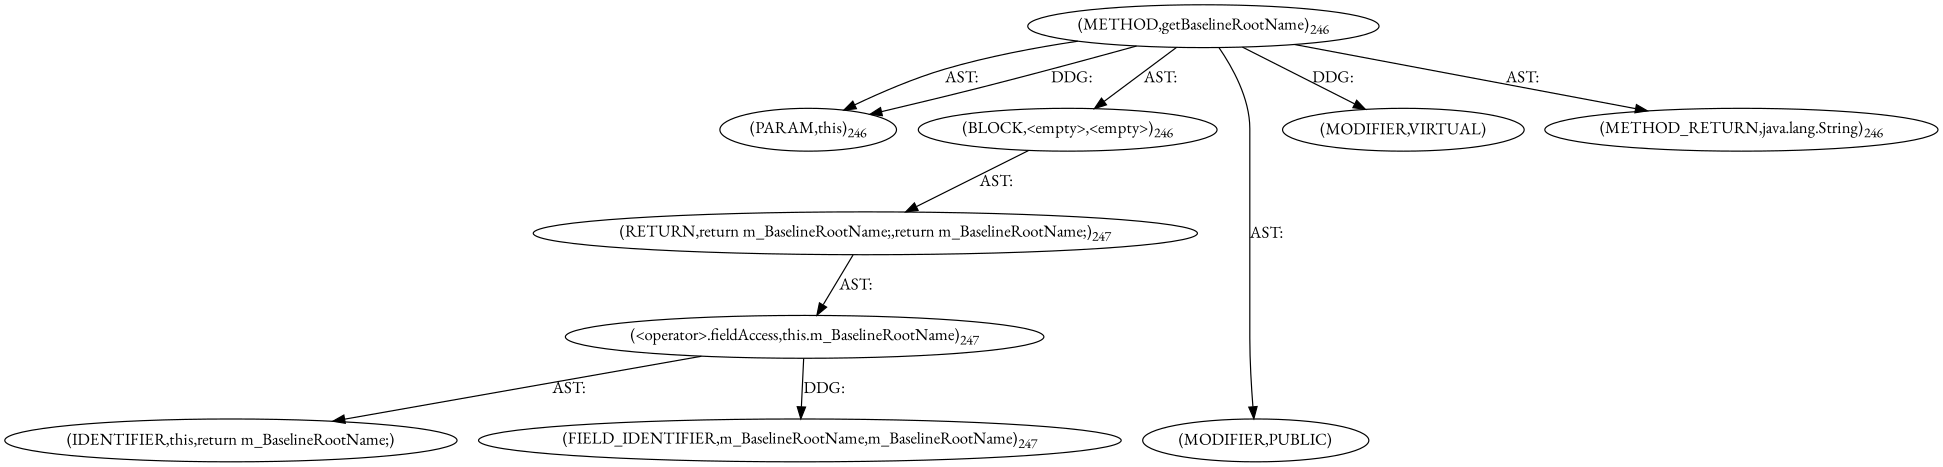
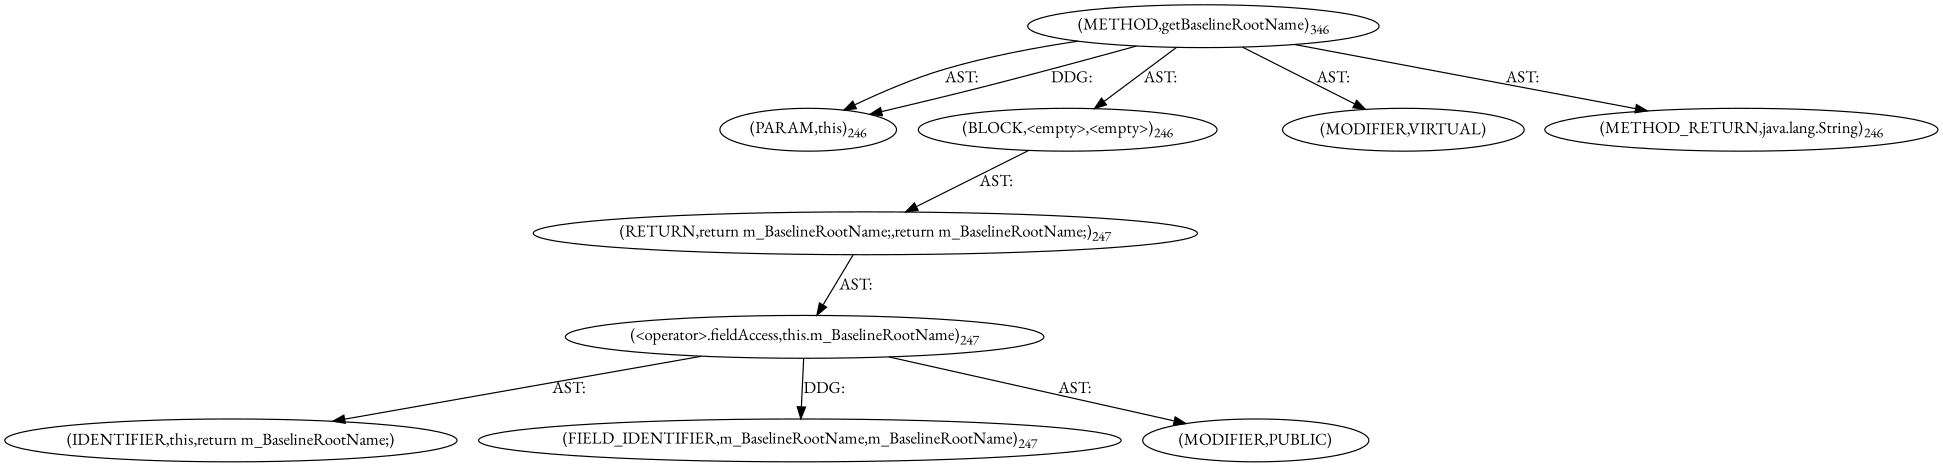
(1319, 24) -> (1319, 24)
(1335, 78) -> (1335, 78)
(1250, 224) -> (1031, 389)
